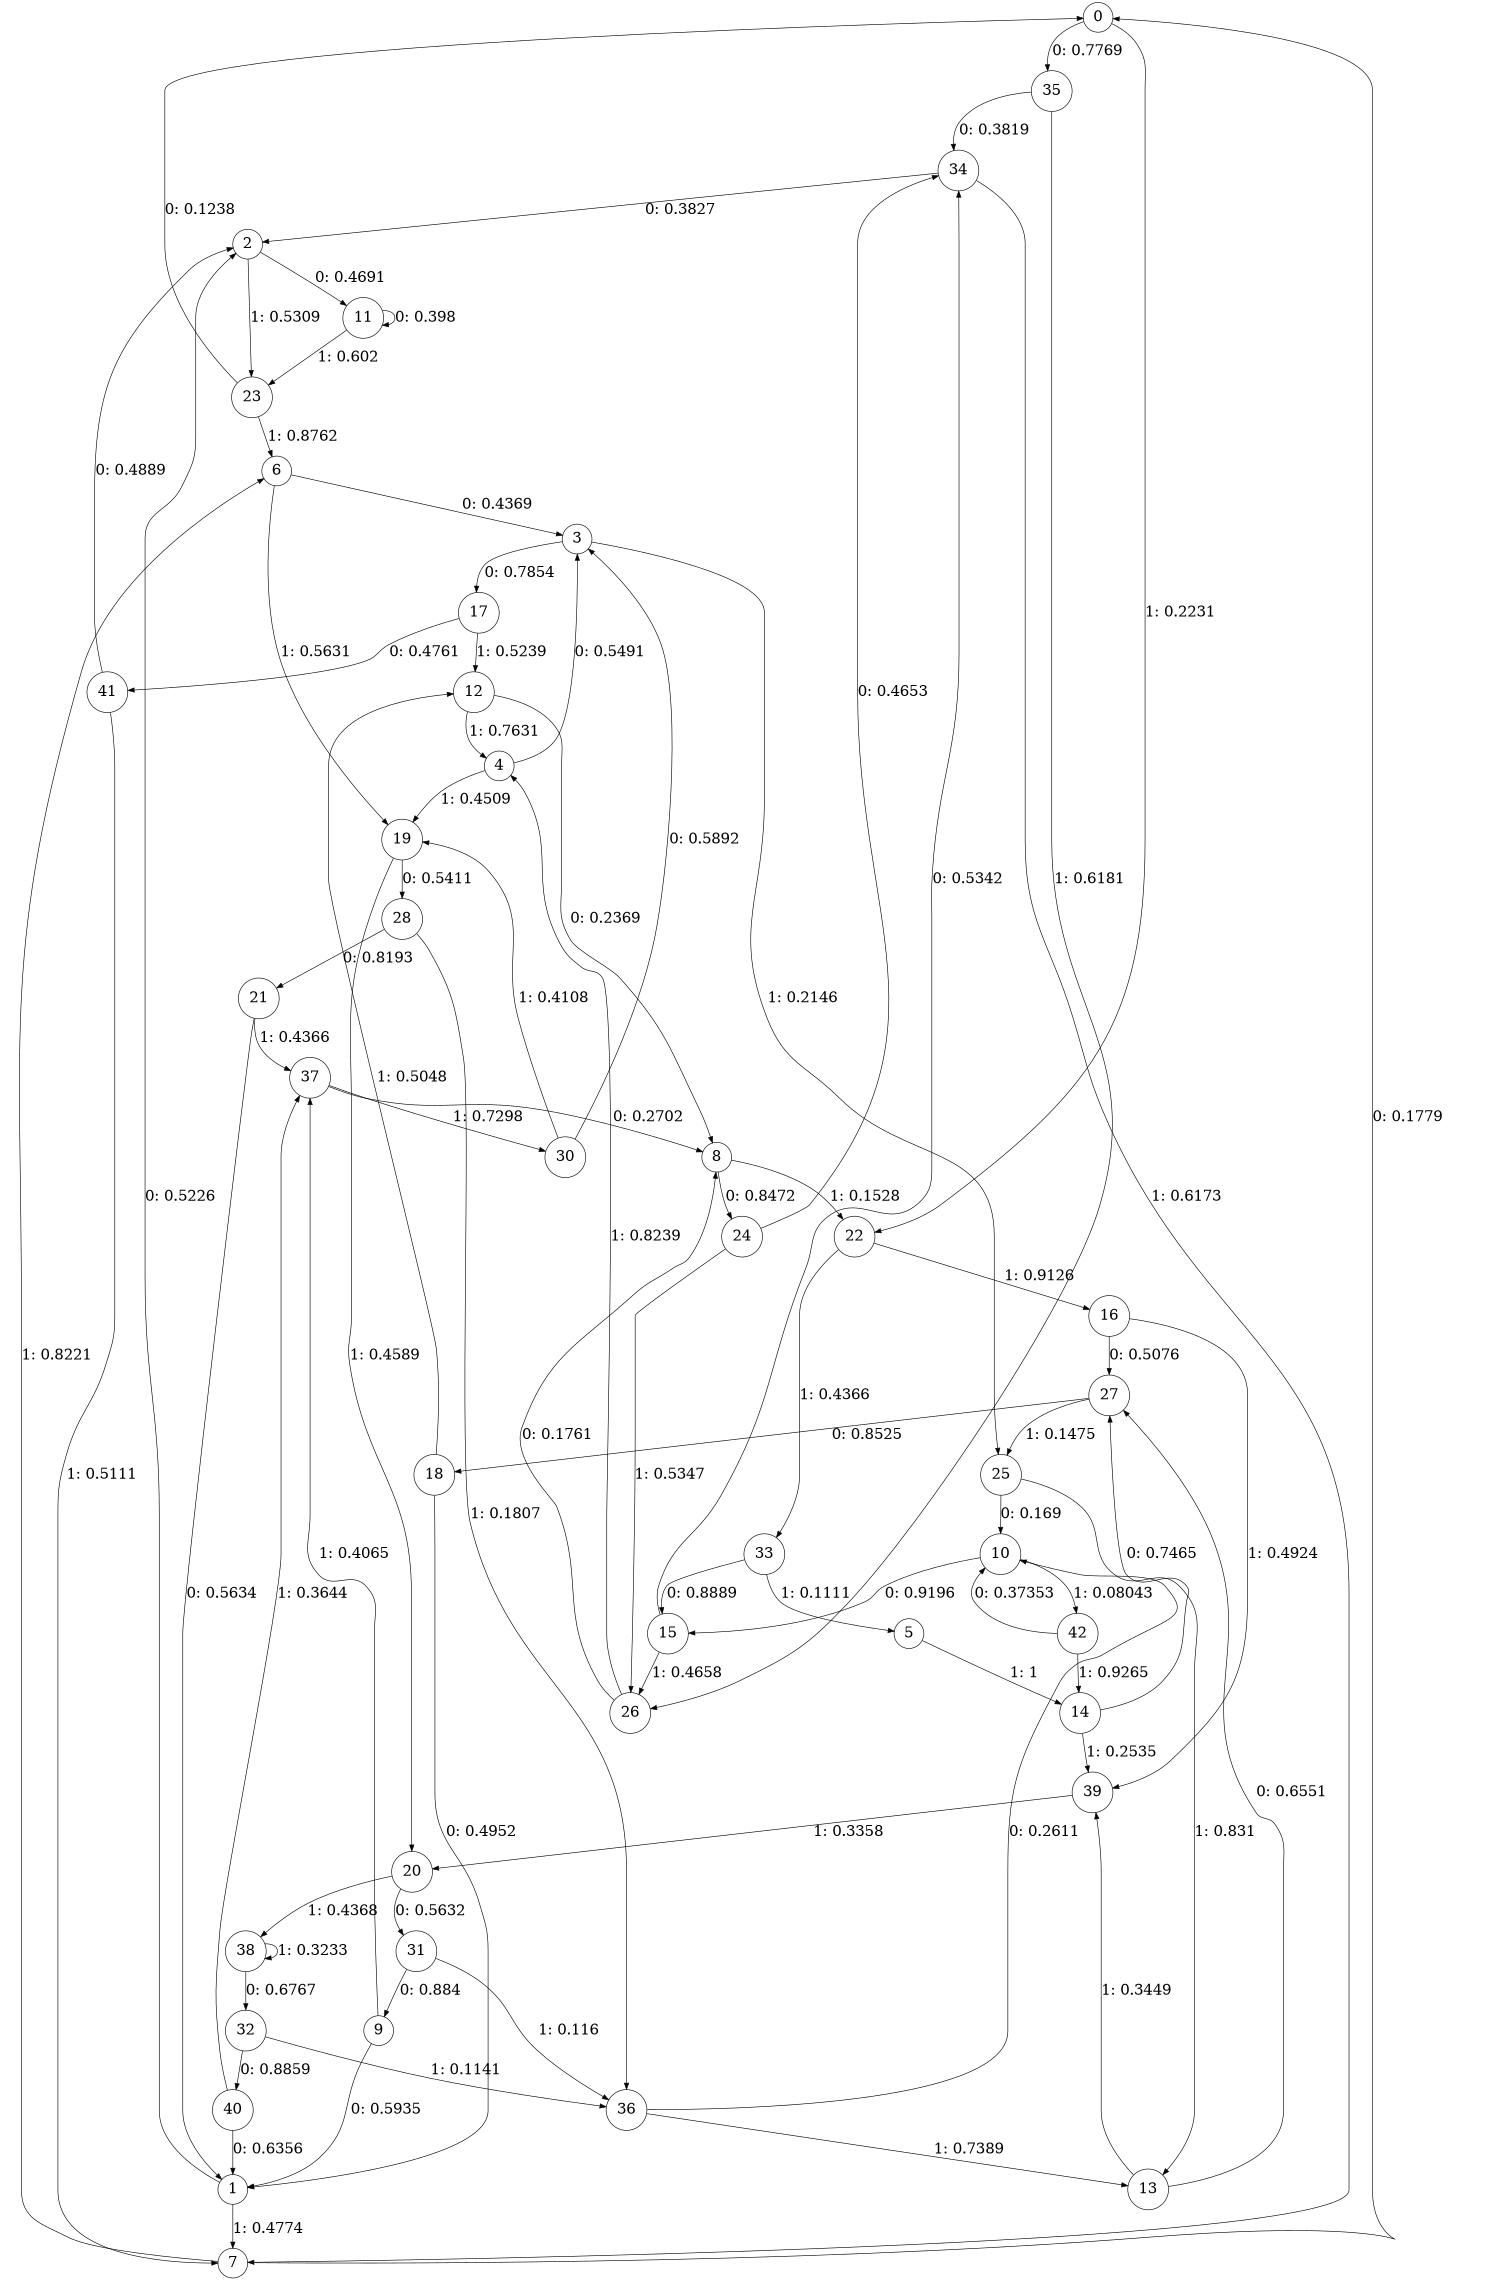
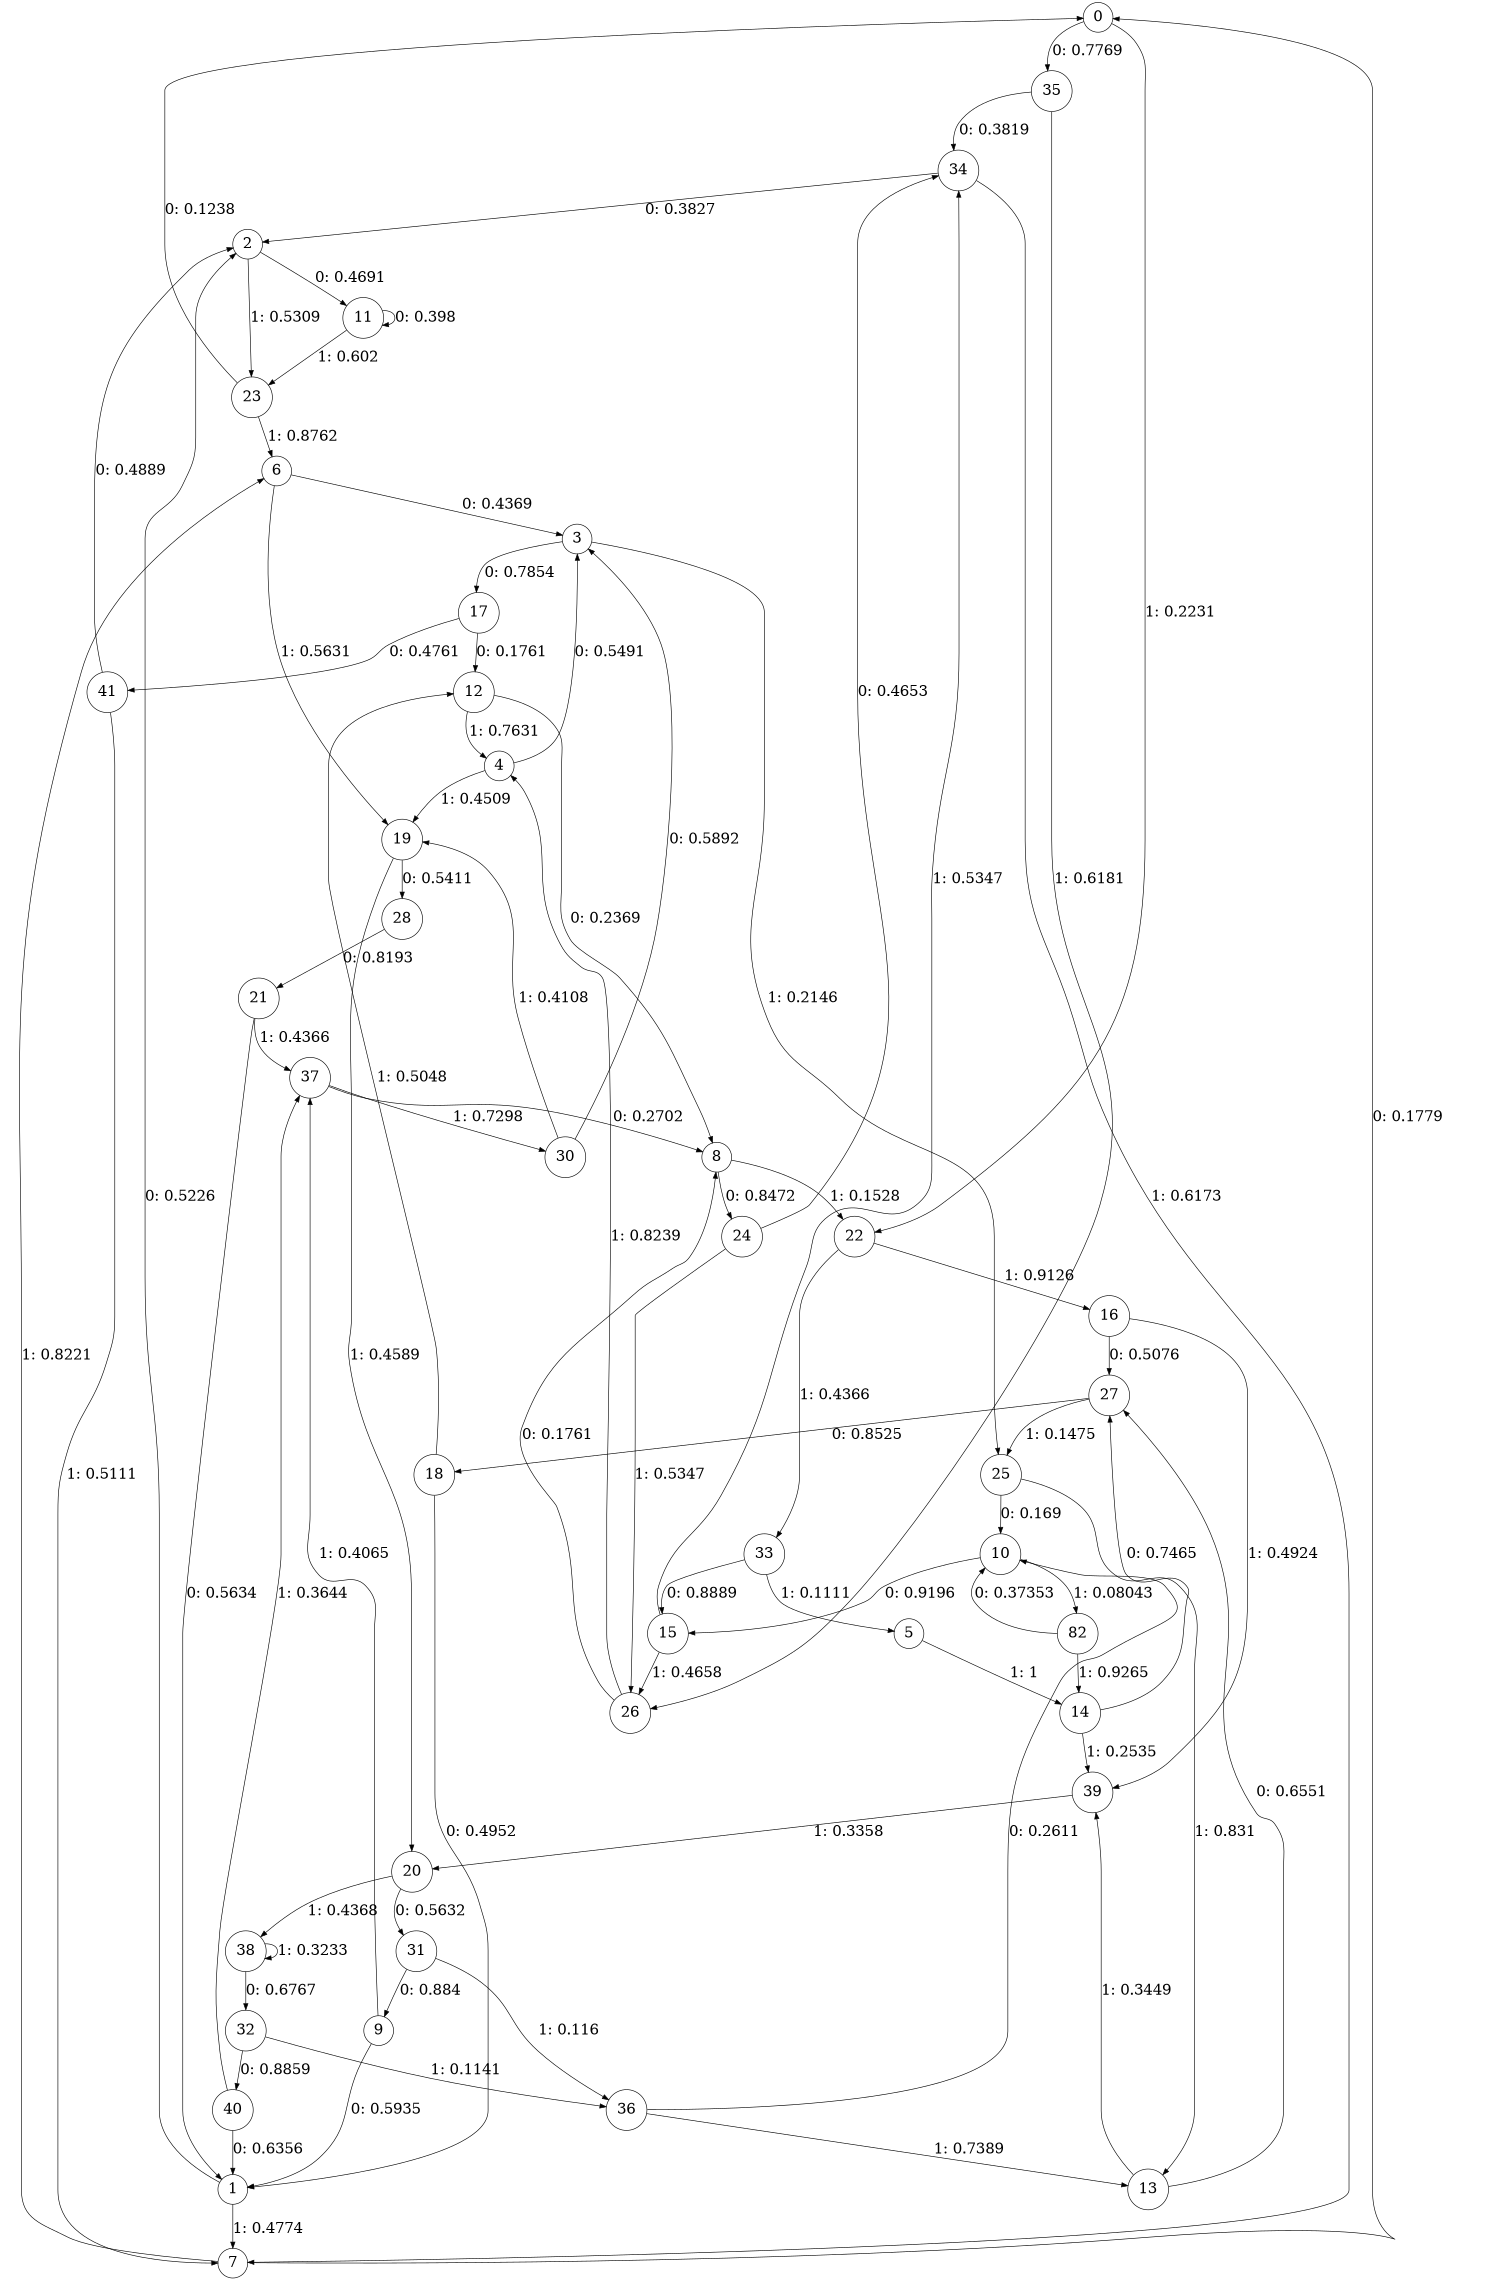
(518, 652) -> (518, 652)
(974, 879) -> (974, 879)
(470, 1523) -> none
(1078, 1634) -> (1078, 1634)
